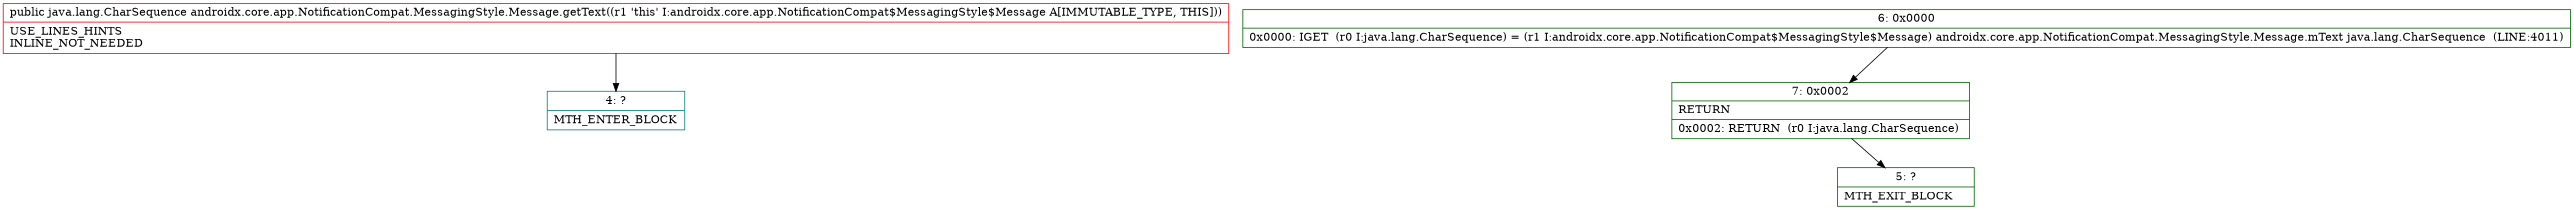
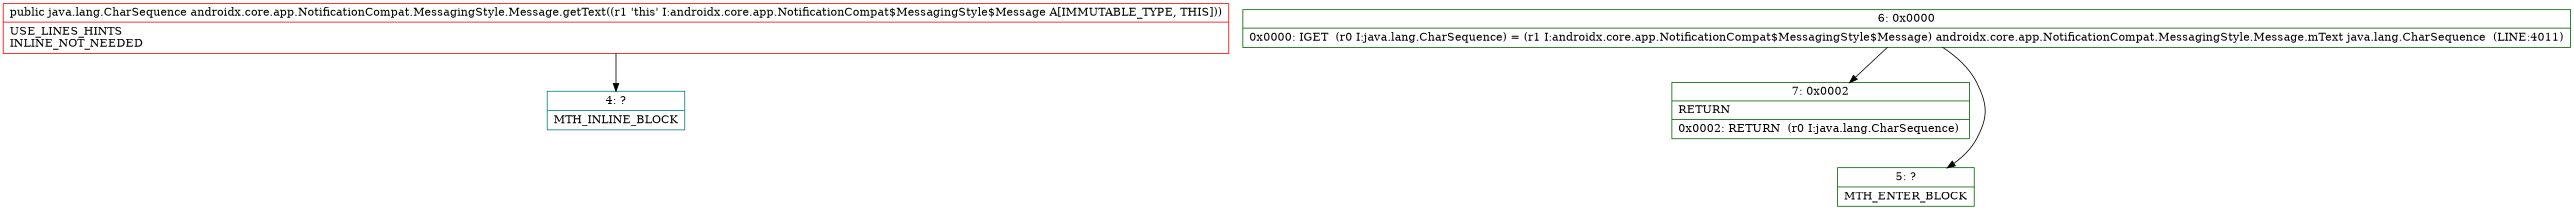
(616, 120) -> (616, 120)
(1865, 150) -> (1984, 103)
(1899, 196) -> (1906, 196)
